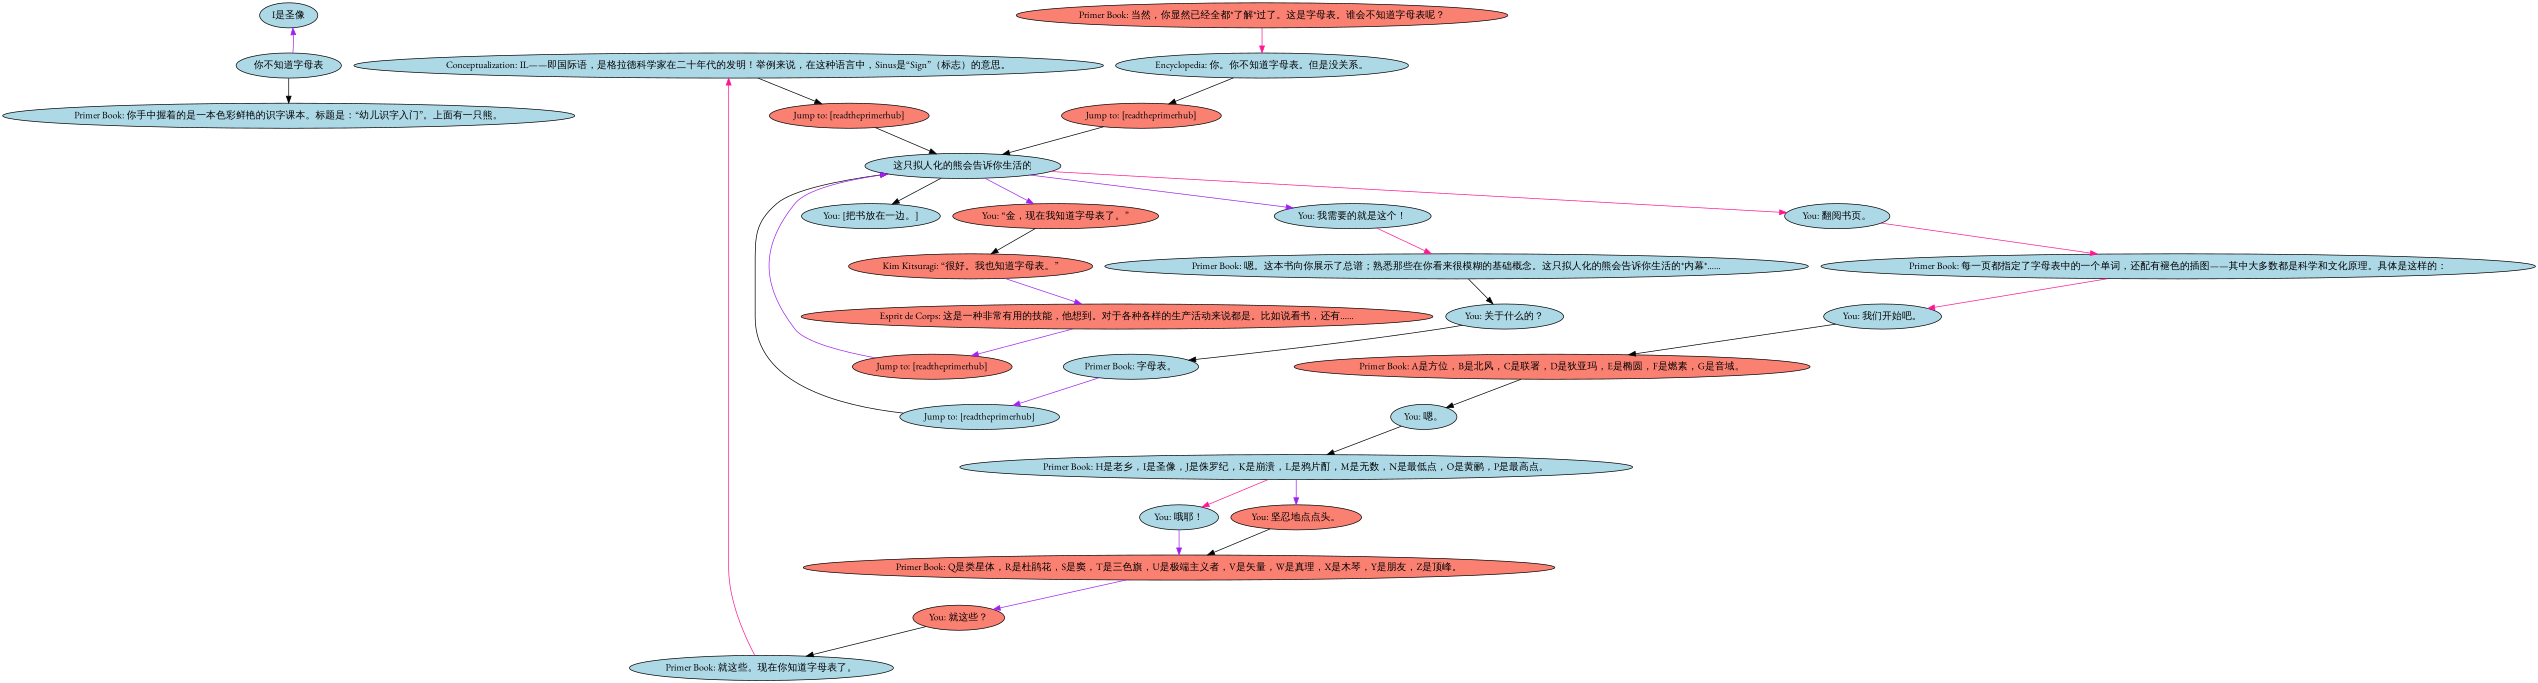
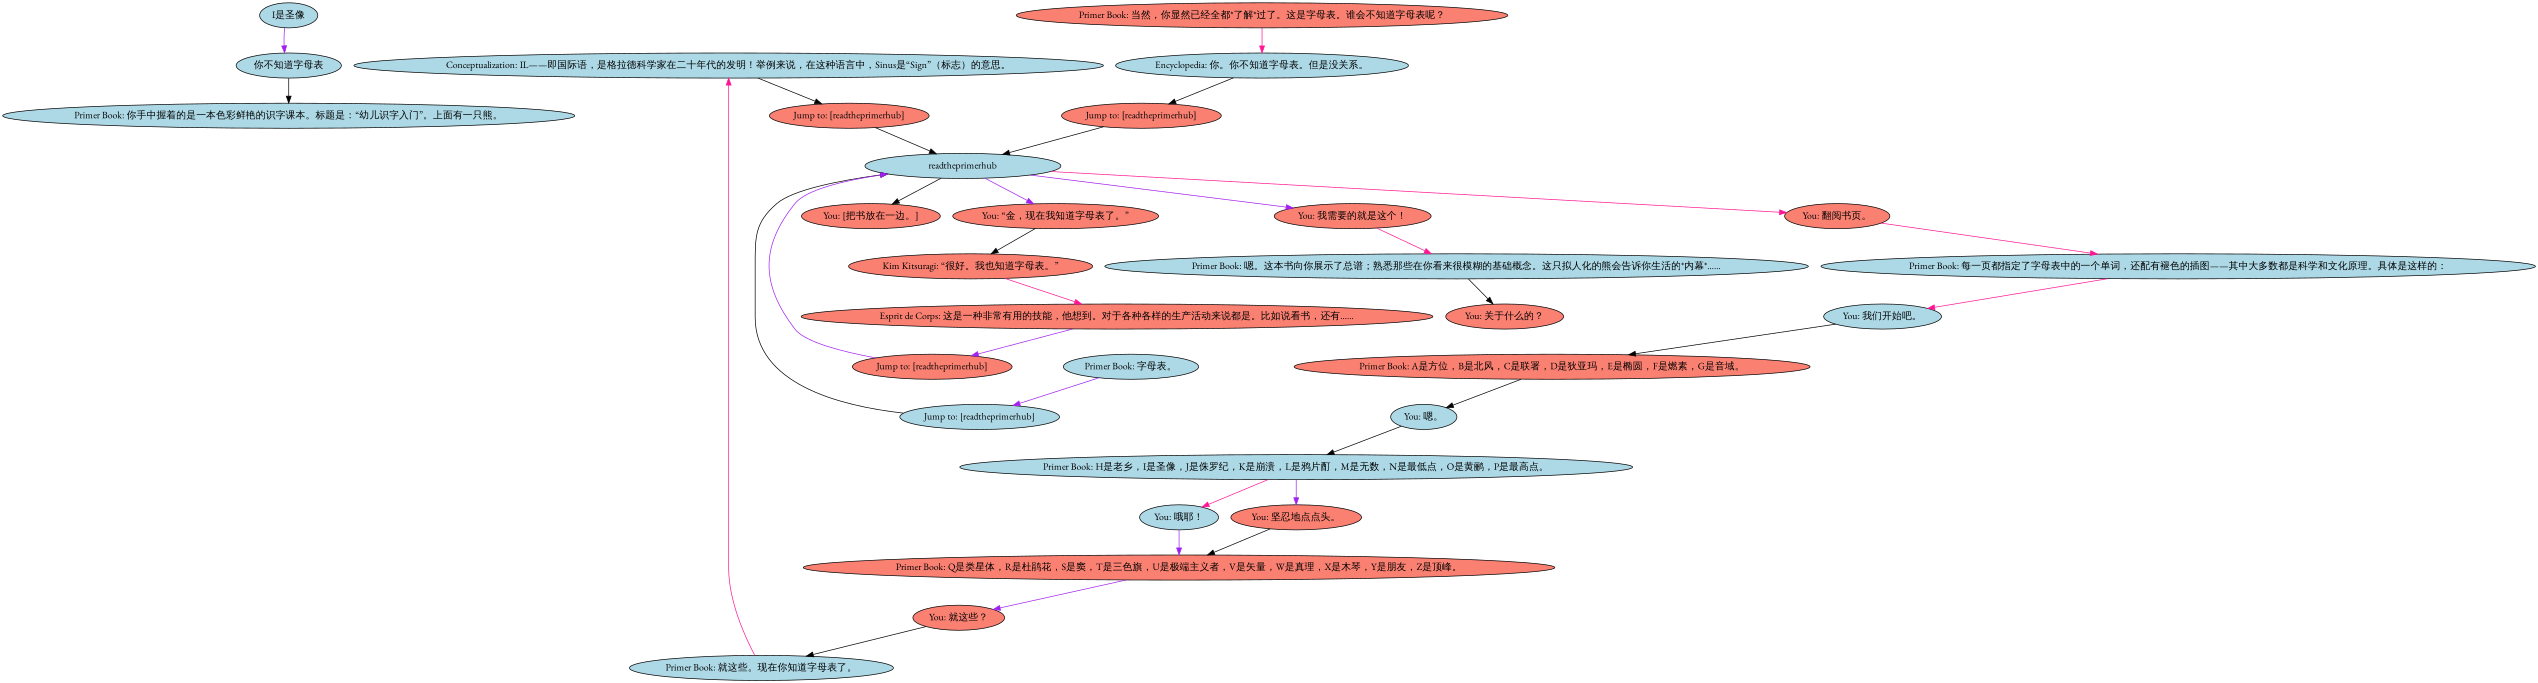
(293, 44) -> (284, 37)
(963, 166) -> (963, 166)
(871, 216) -> (871, 216)
(1353, 216) -> (1353, 216)
(1837, 216) -> (1837, 216)
(1040, 290) -> (1040, 290)
(1505, 317) -> (1505, 317)
(1329, 344) -> none
